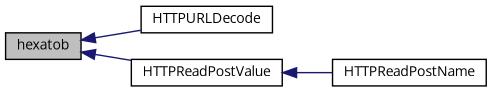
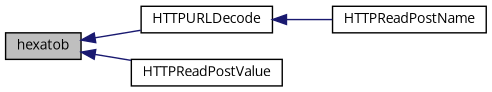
(315, 73) -> (309, 20)
